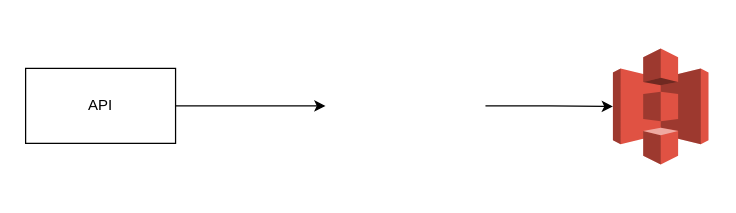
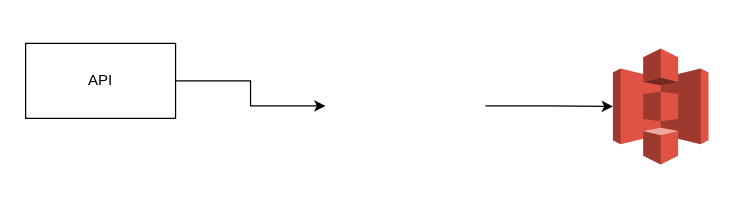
(101, 106) -> (101, 81)
